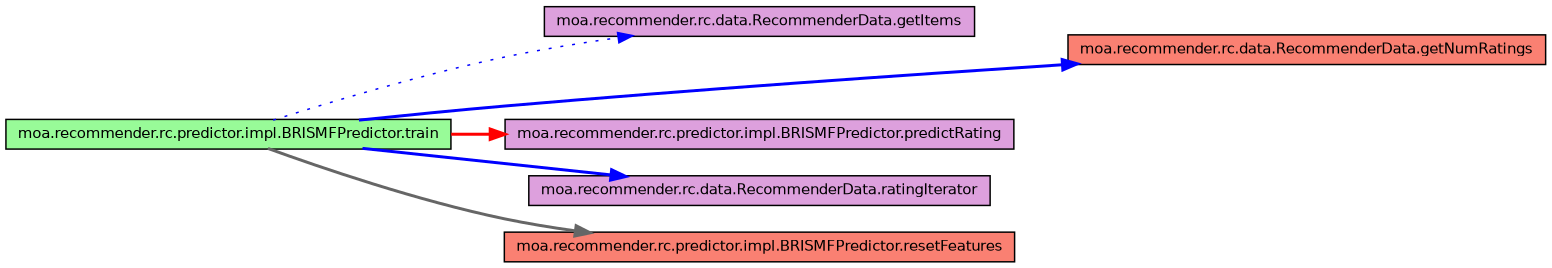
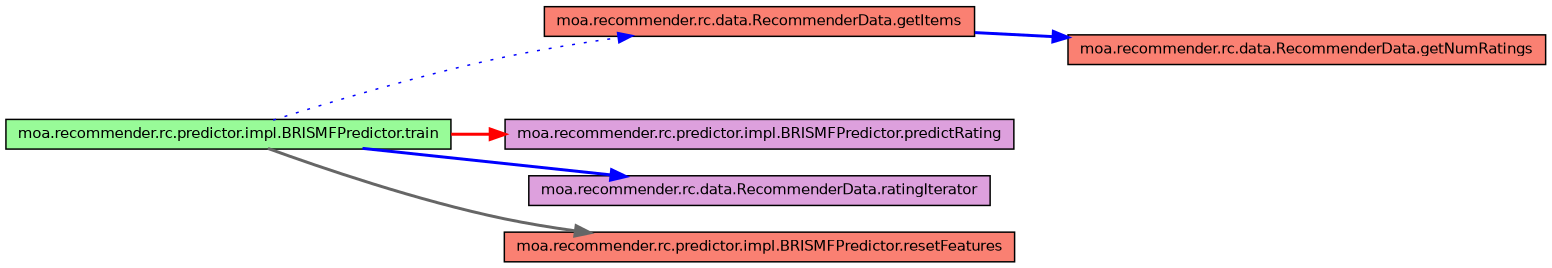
(759, 22) -> (759, 22)
(710, 89) -> (1014, 35)
